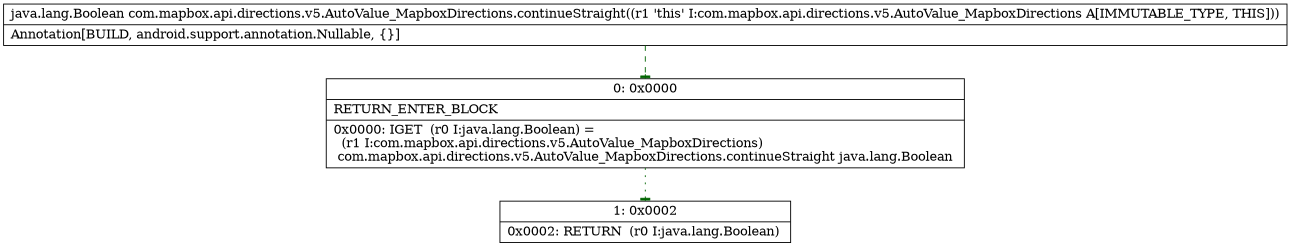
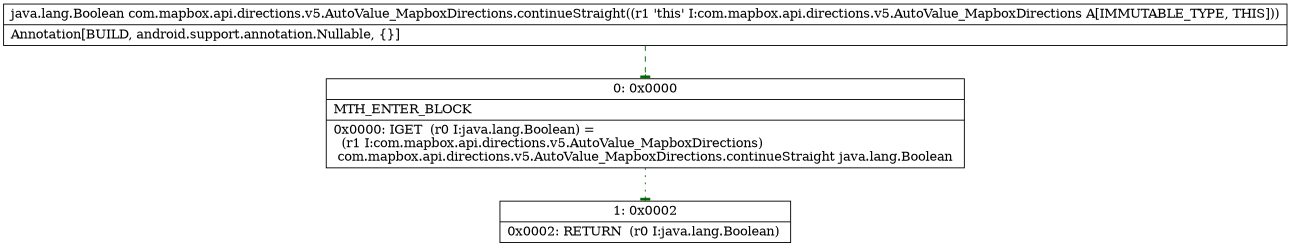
(416, 109) -> (403, 109)
